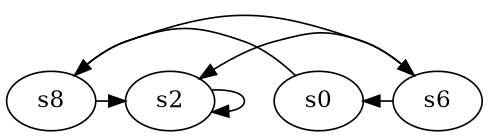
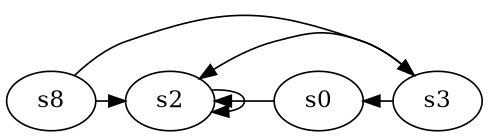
(205, 31) -> (255, 101)
(438, 101) -> (438, 101)
